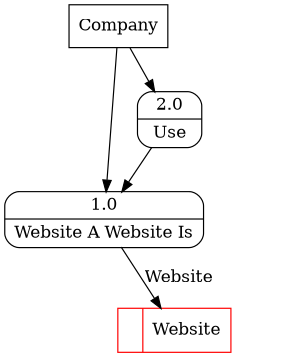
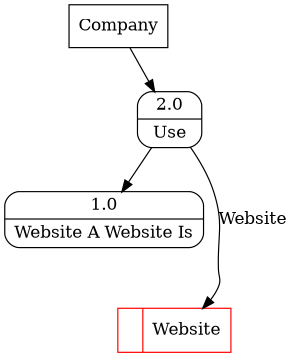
(112, 114) -> none
(138, 273) -> (219, 221)
